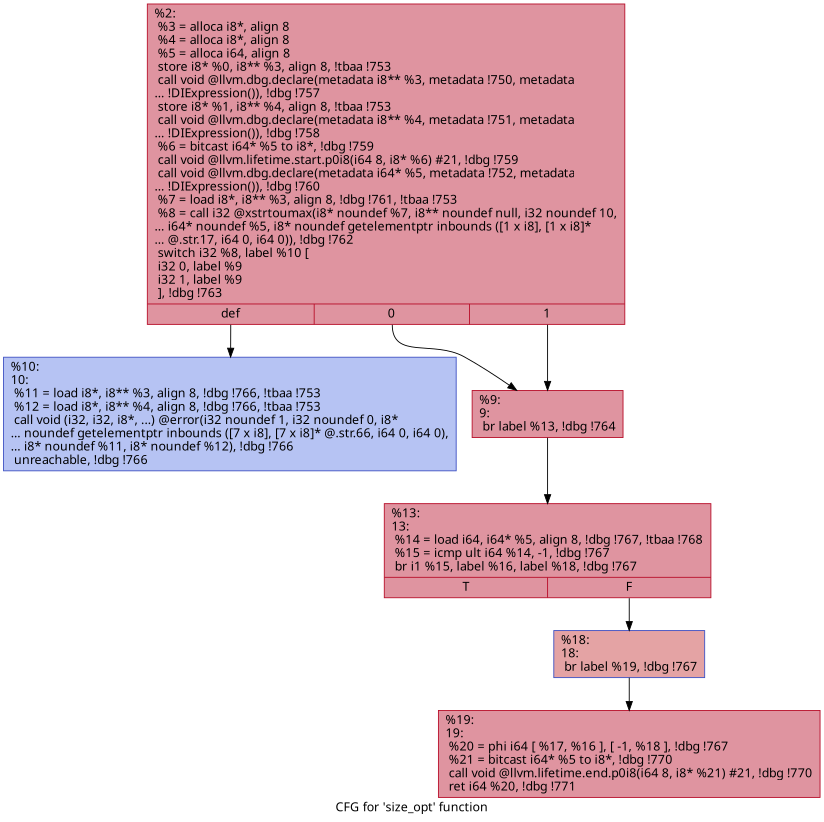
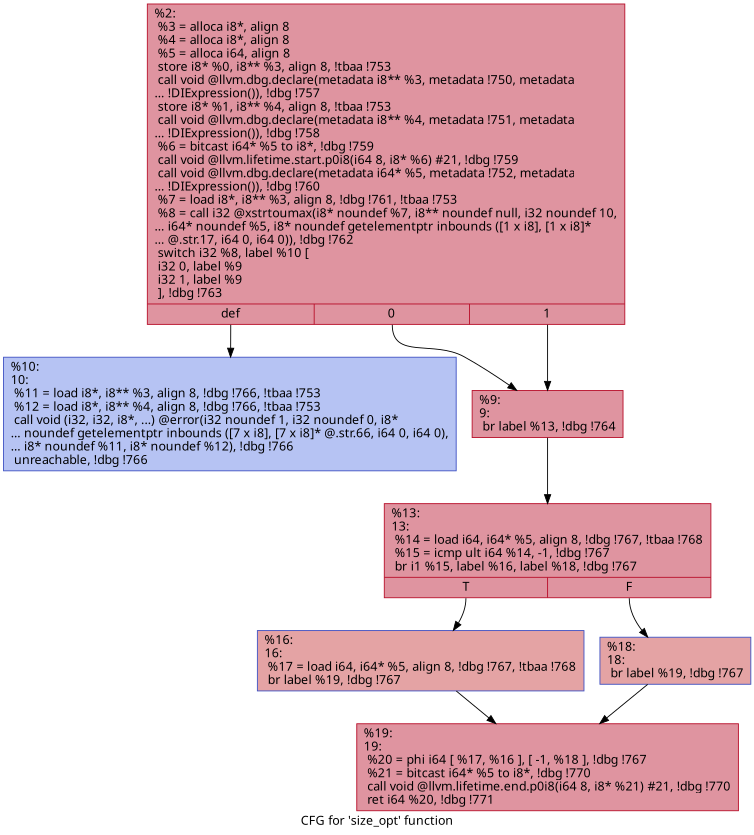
none -> (421, 661)
